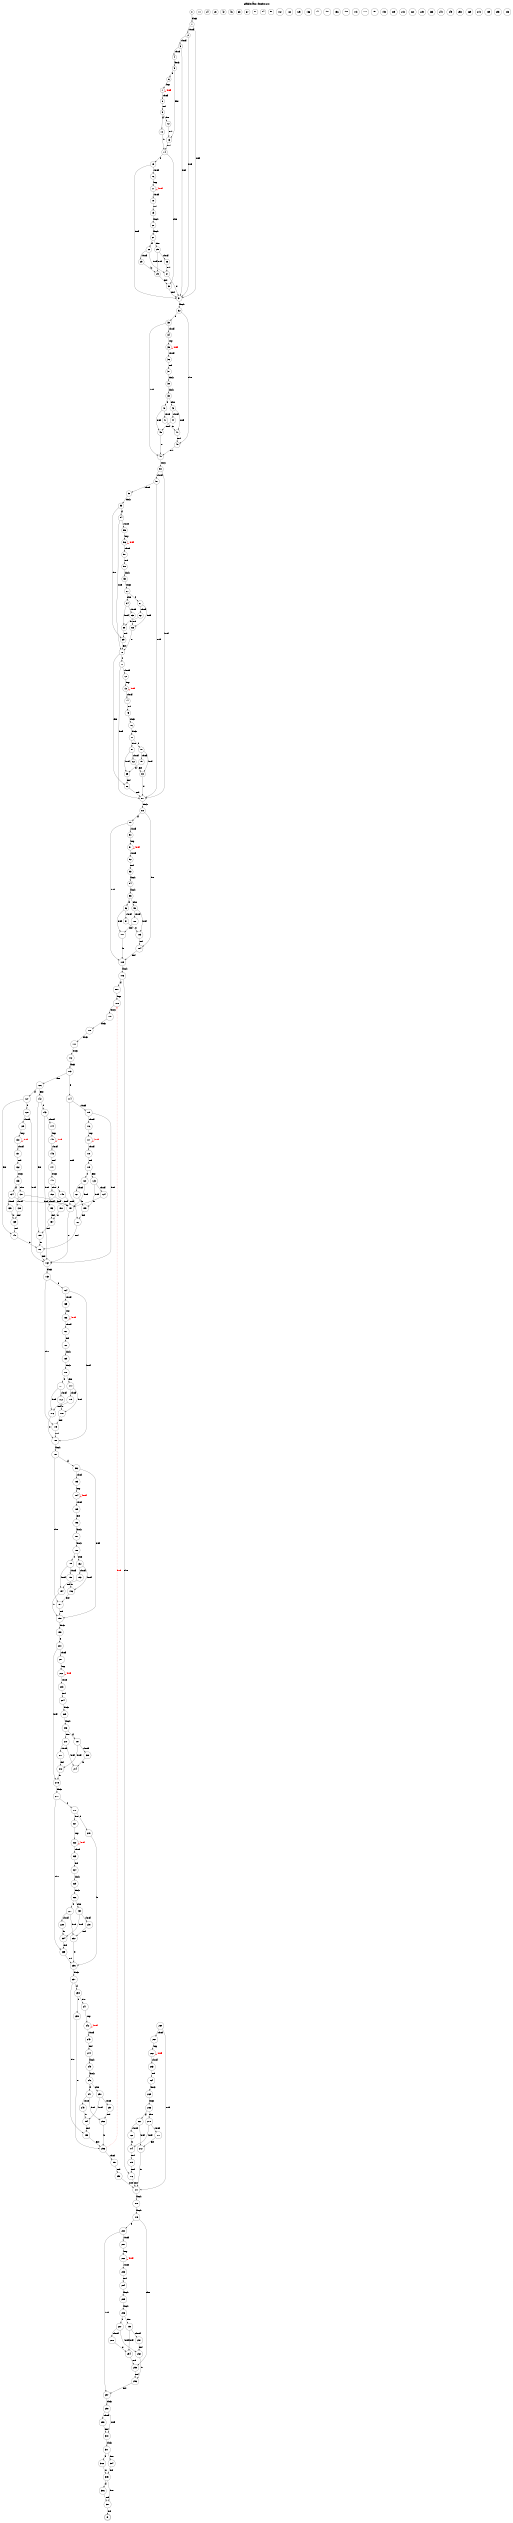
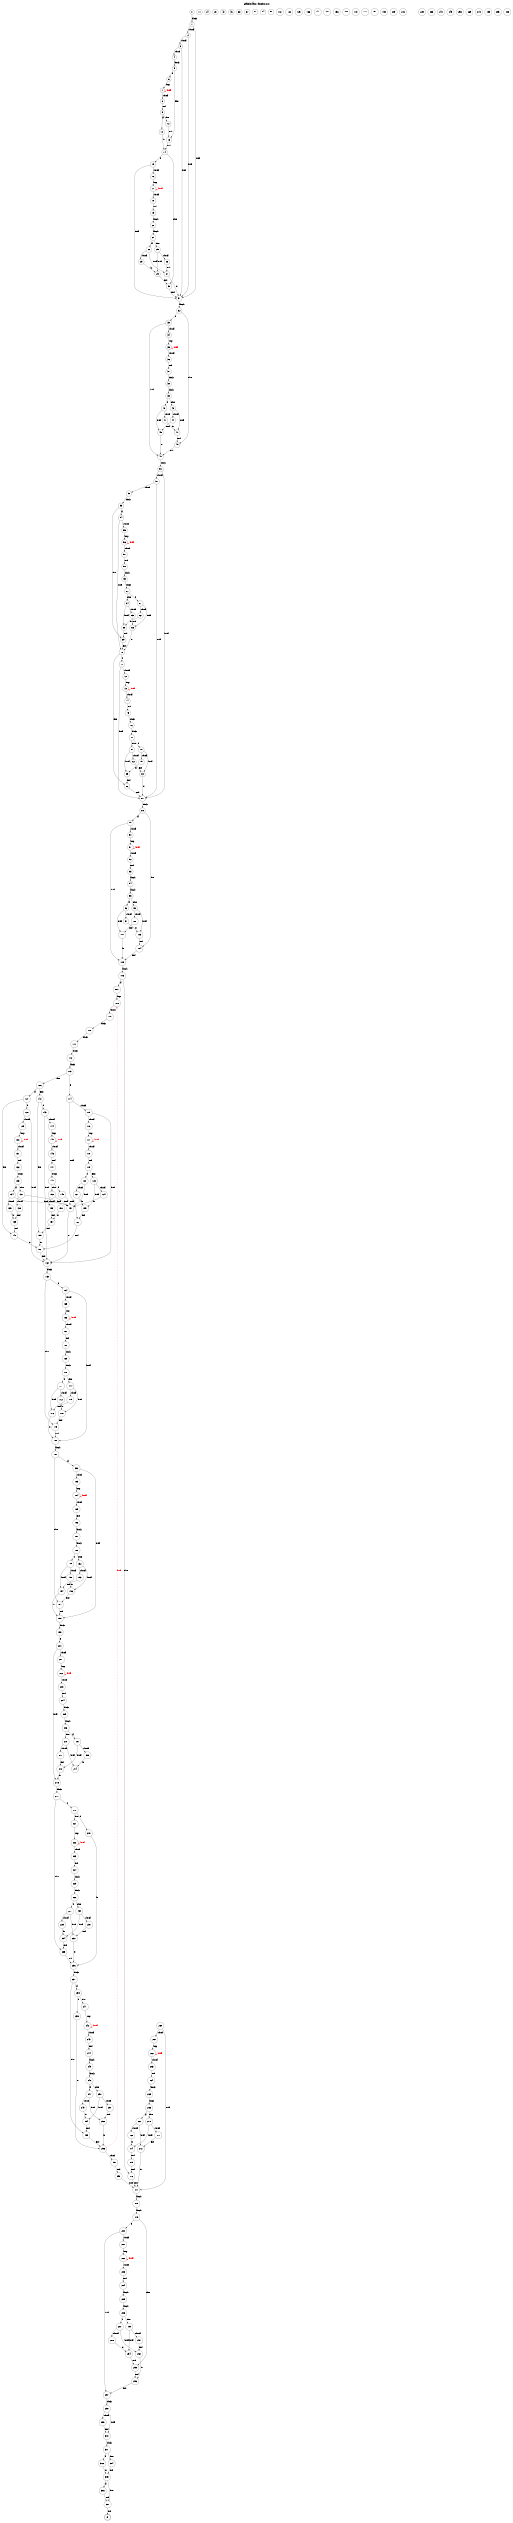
(413, 12) -> none
